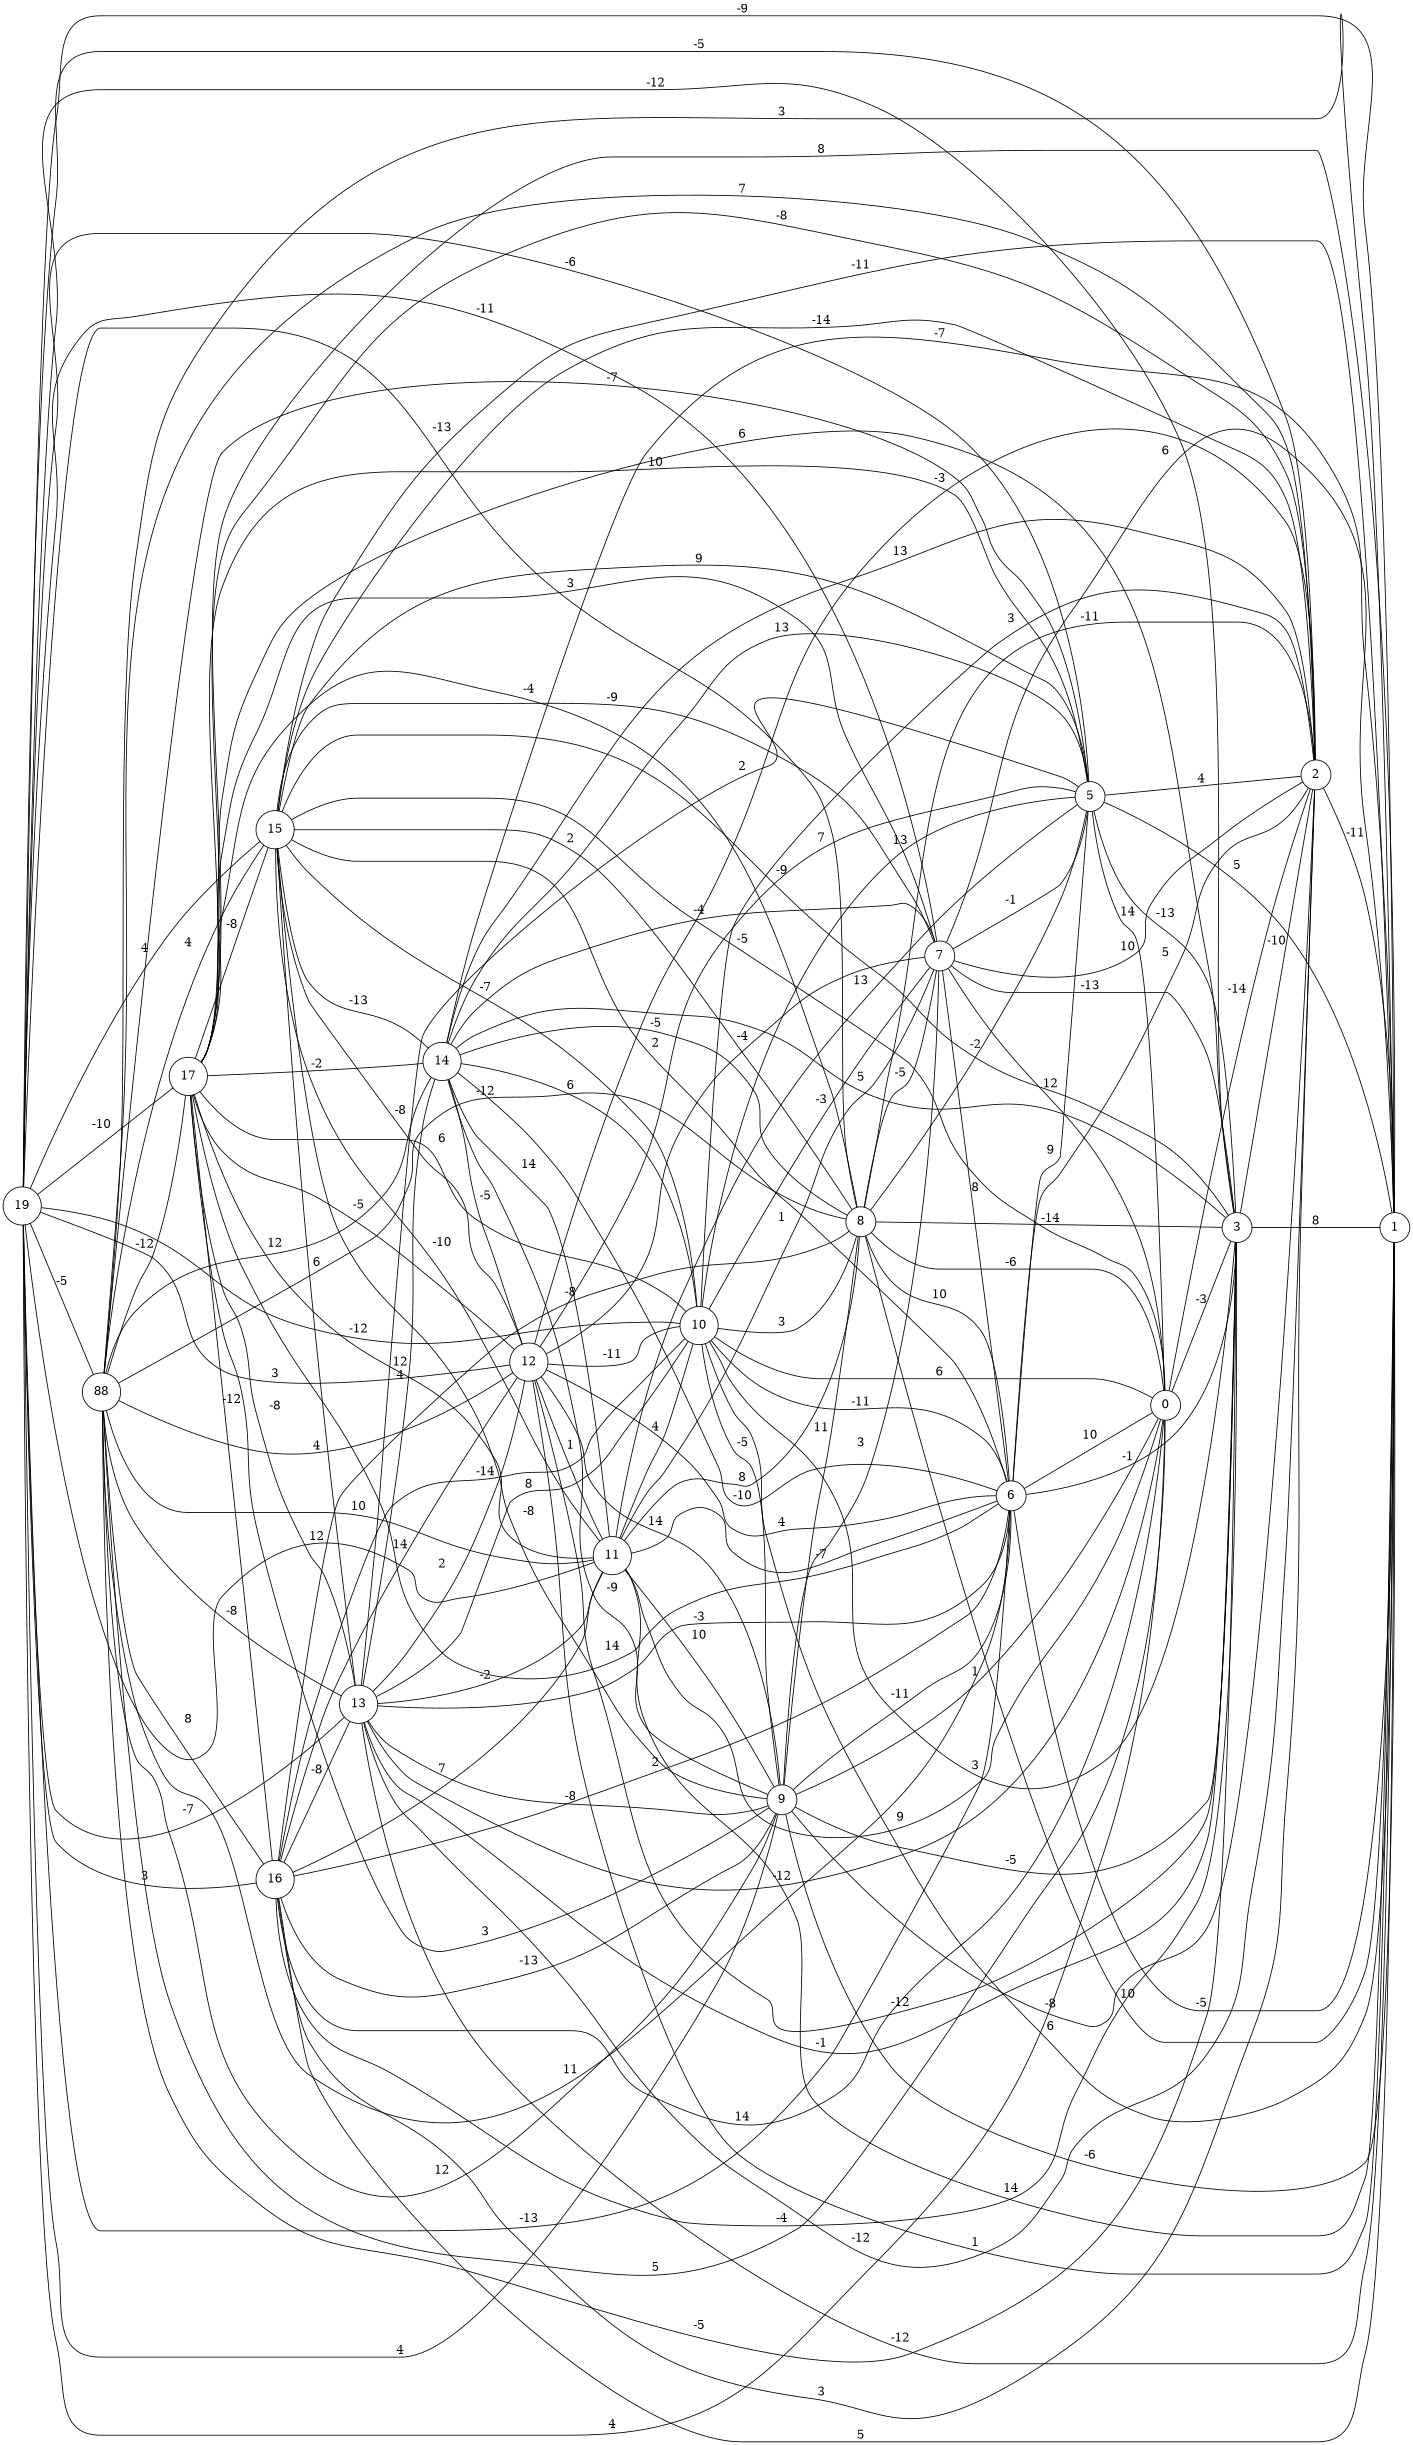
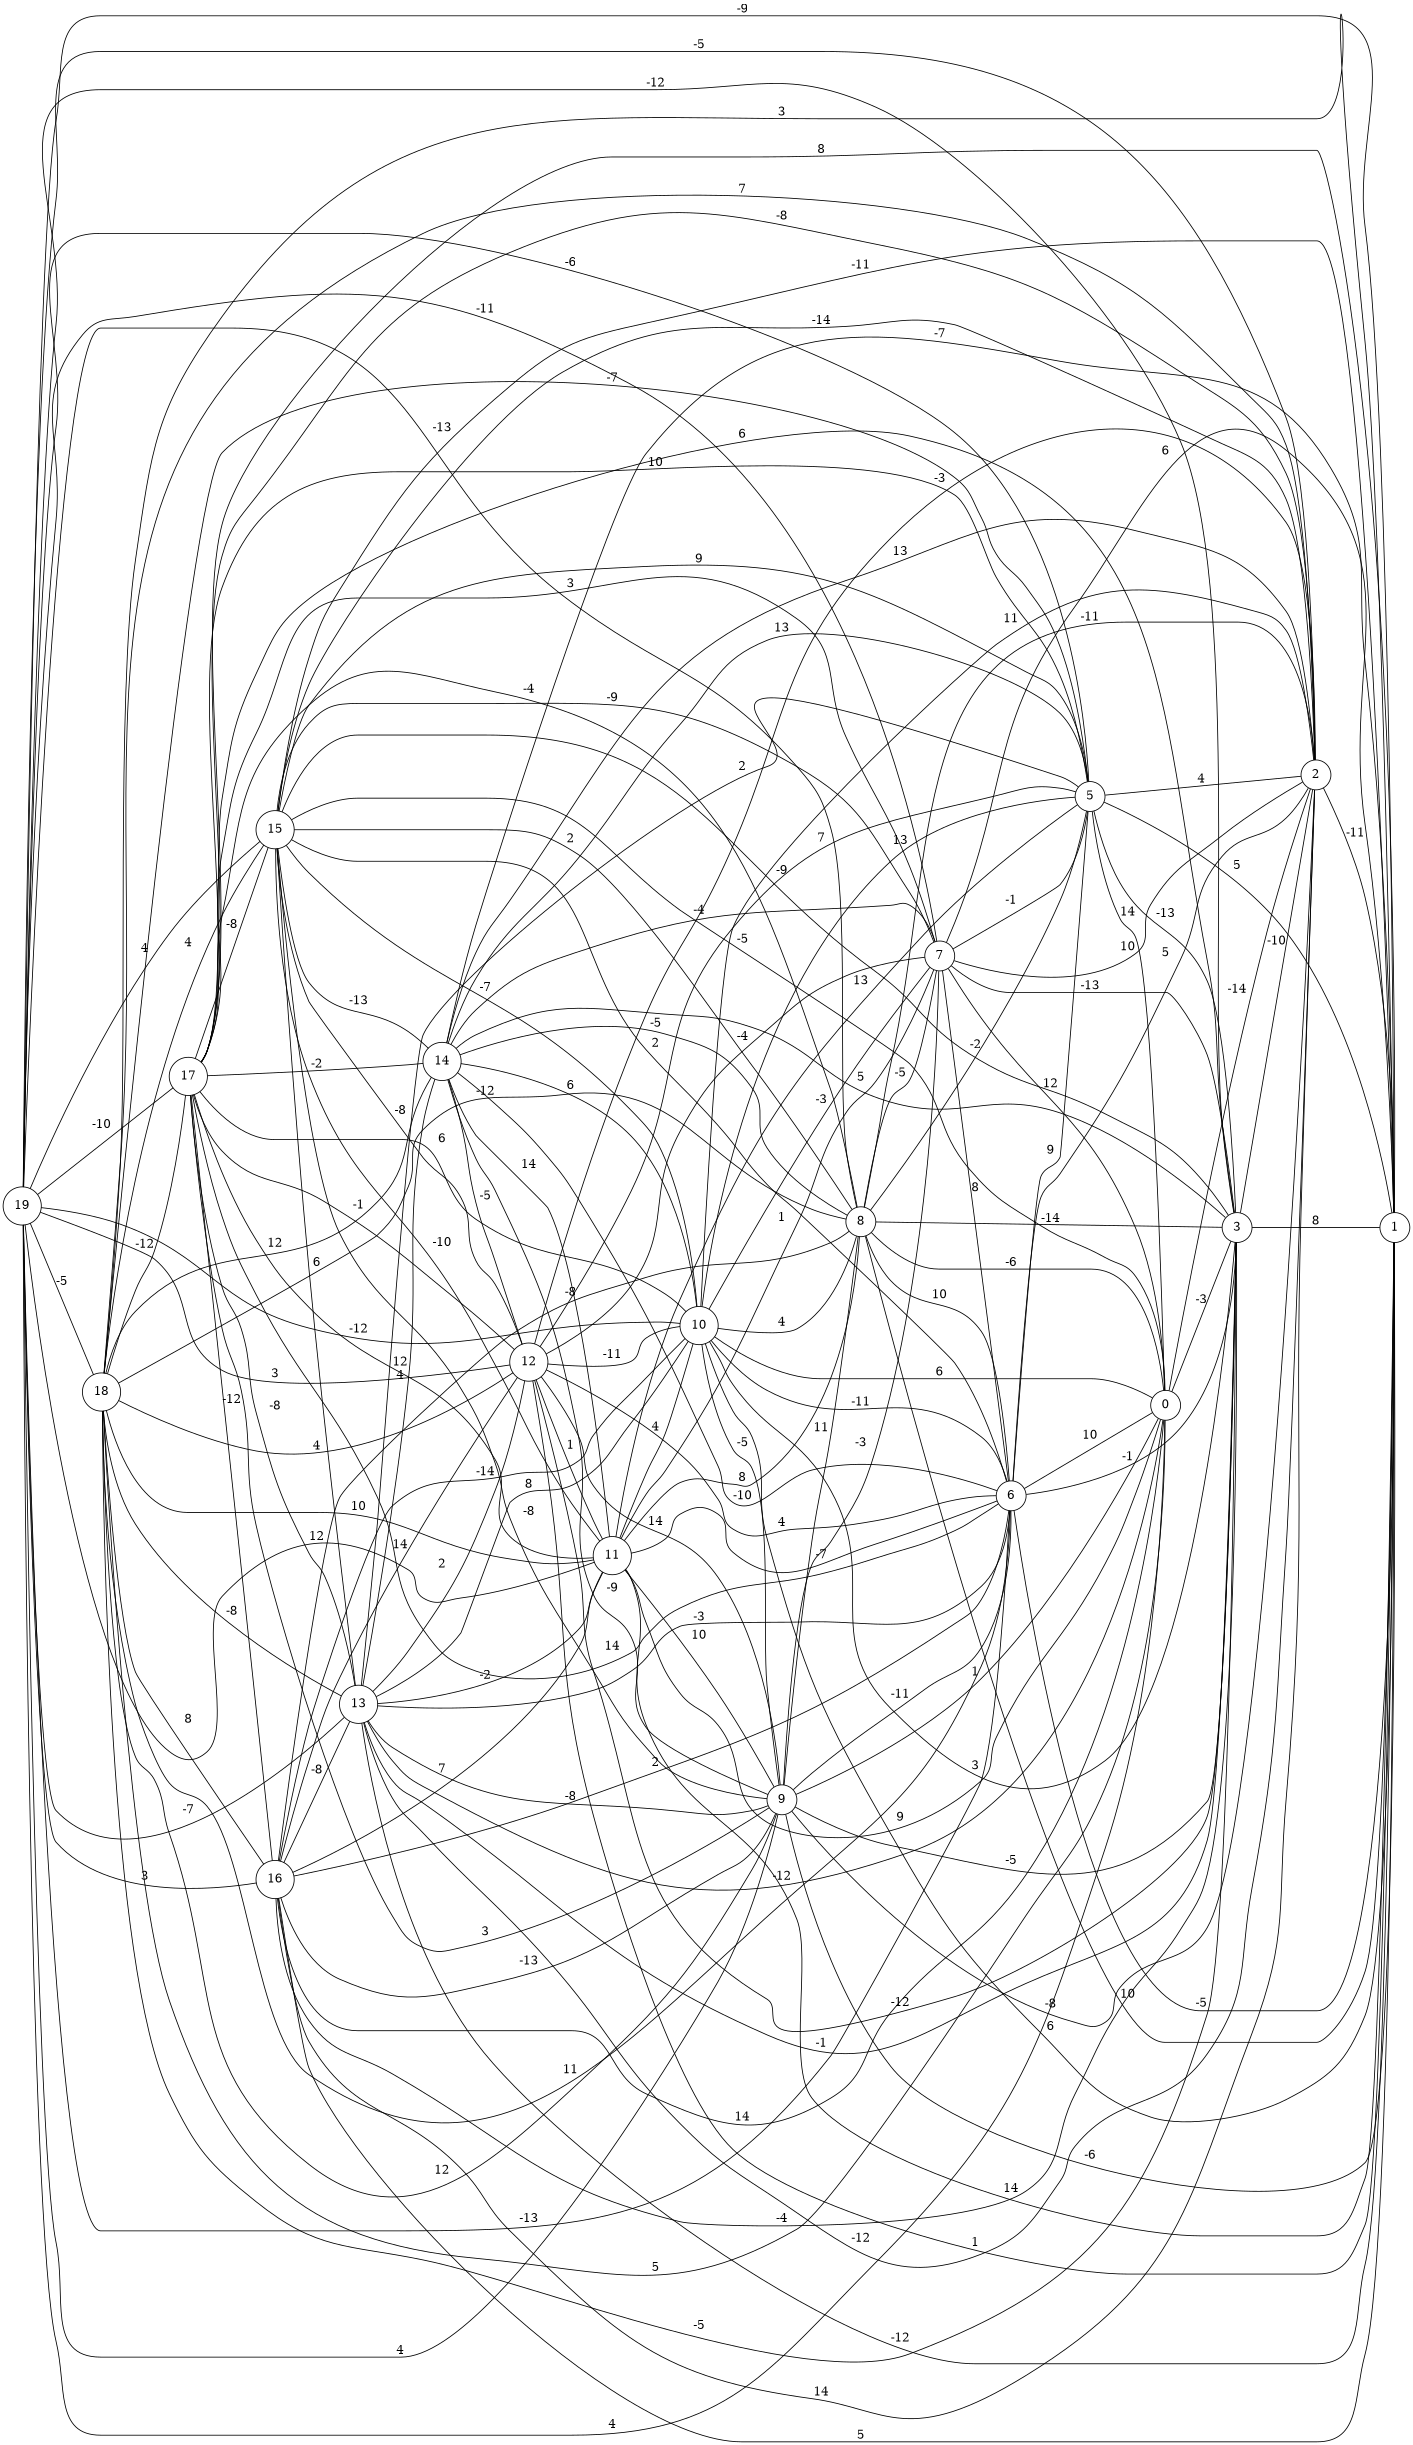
(1011, 619) -> (1011, 619)
(359, 1206) -> (359, 1206)
(782, 1323) -> (782, 1323)
(102, 1392) -> (102, 1392)
(861, 1443) -> (861, 1443)
(821, 2392) -> (821, 2392)
